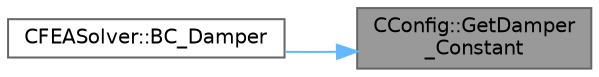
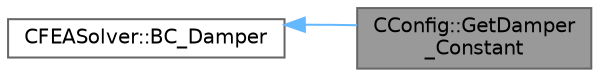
(311, 52) -> (331, 25)
